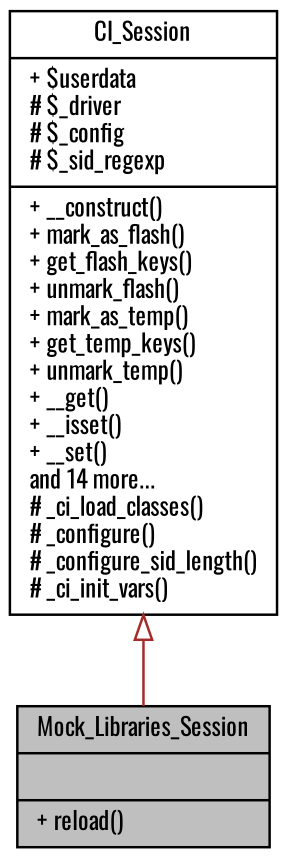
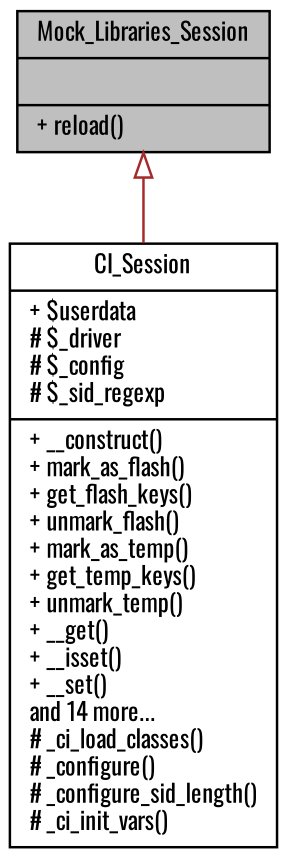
(143, 673) -> (143, 210)
